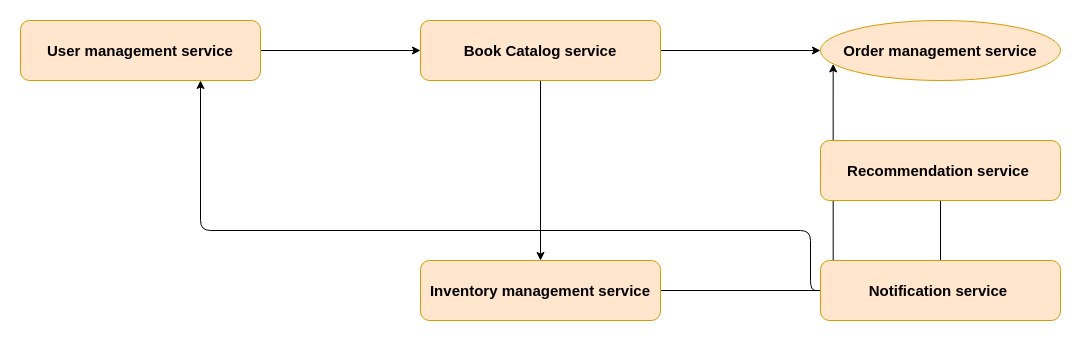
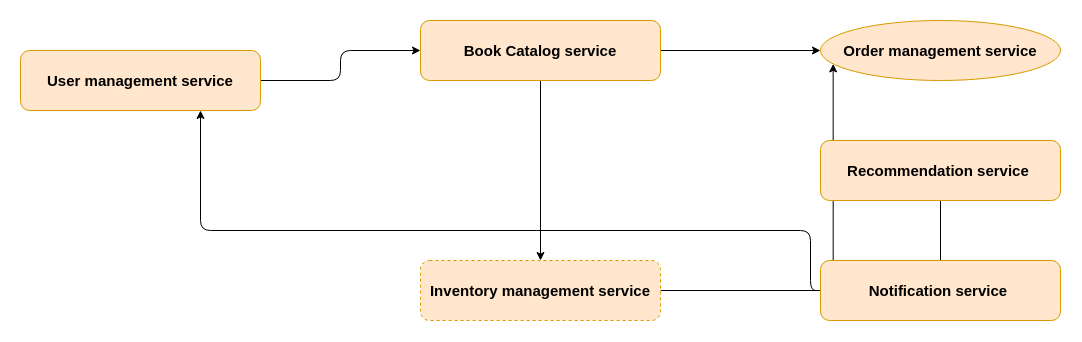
(141, 51) -> (141, 81)
(541, 291) -> (541, 291)
